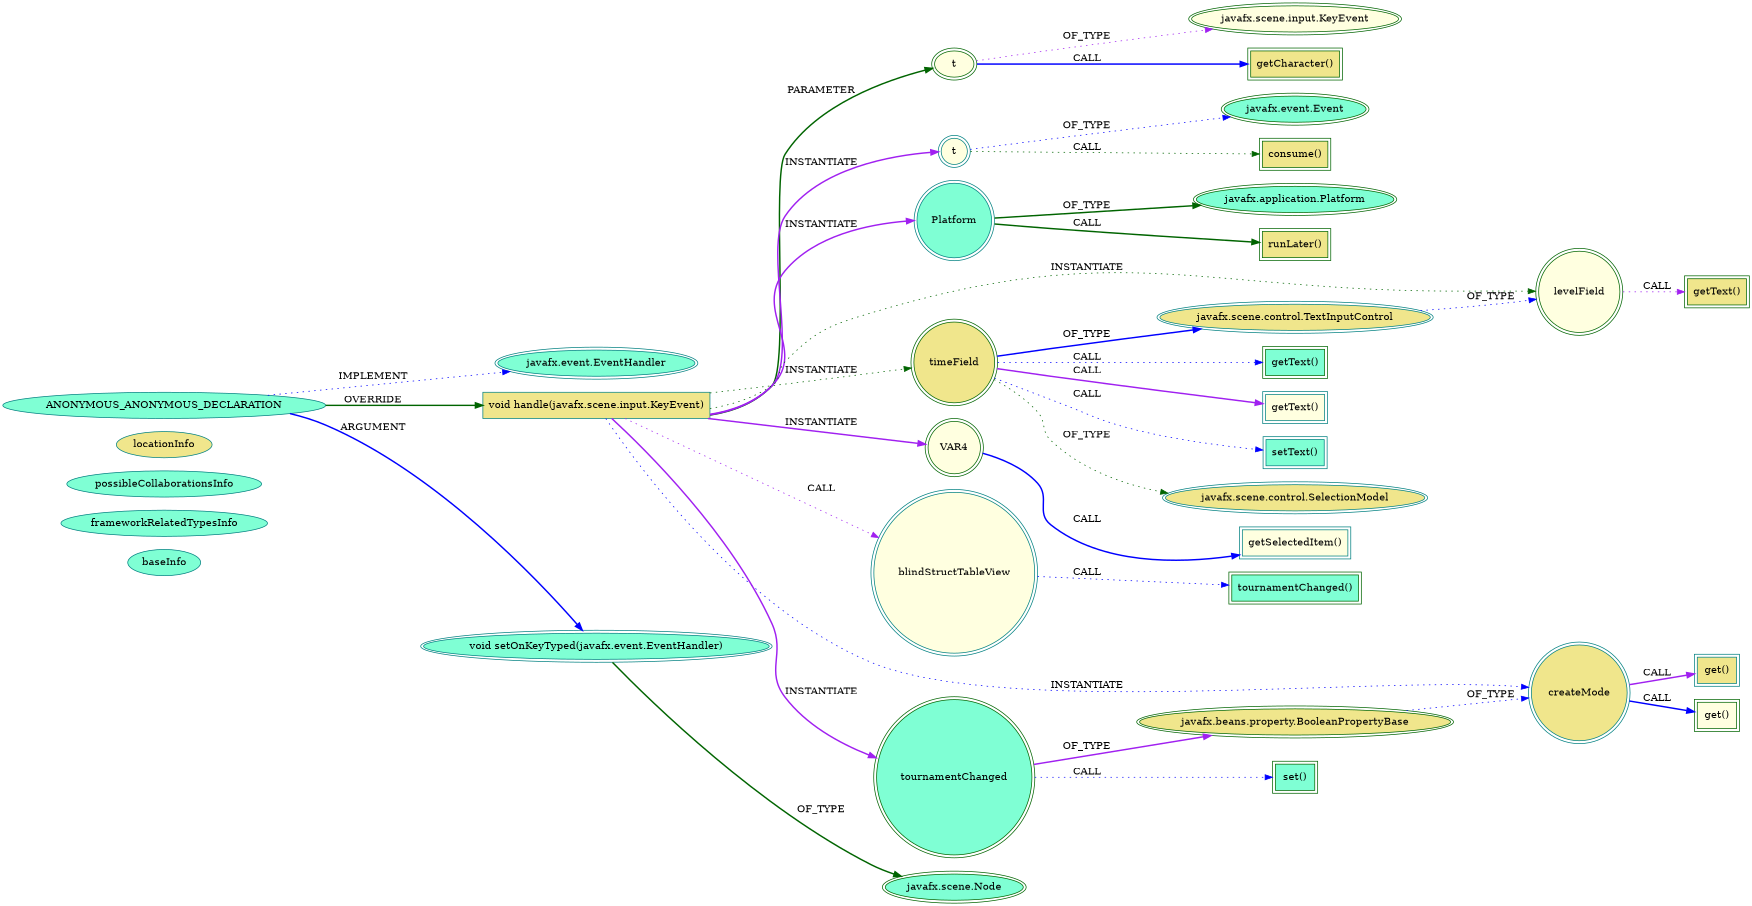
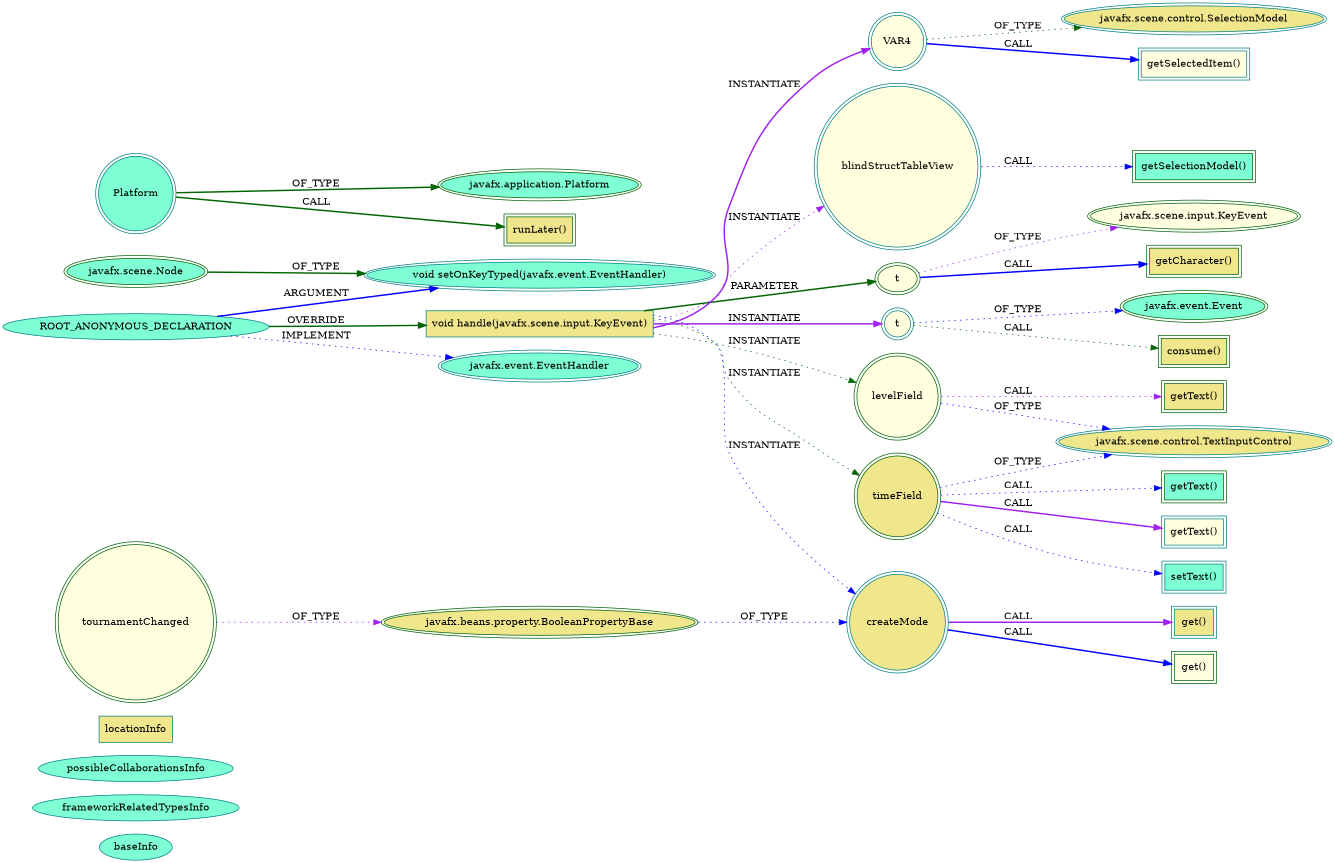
(775, 297) -> none
(1475, 306) -> (1022, 416)
(1095, 343) -> (1022, 471)
(164, 405) -> (136, 327)
(164, 445) -> (136, 729)
(954, 448) -> (897, 41)
(1065, 452) -> (1000, 34)
(821, 489) -> (765, 217)
(1295, 588) -> (1194, 167)
(758, 597) -> none
(1119, 751) -> (295, 622)
(954, 777) -> (136, 622)
(1295, 777) -> none
(744, 781) -> (283, 273)
